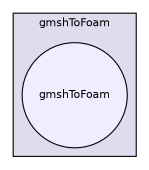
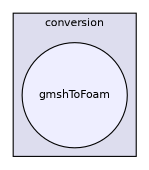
(75, 24) -> (75, 24)
